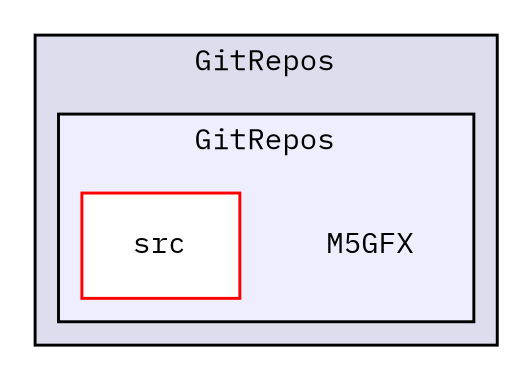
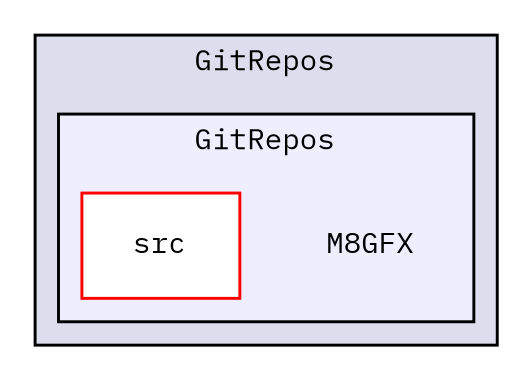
(371, 246) -> (371, 246)
